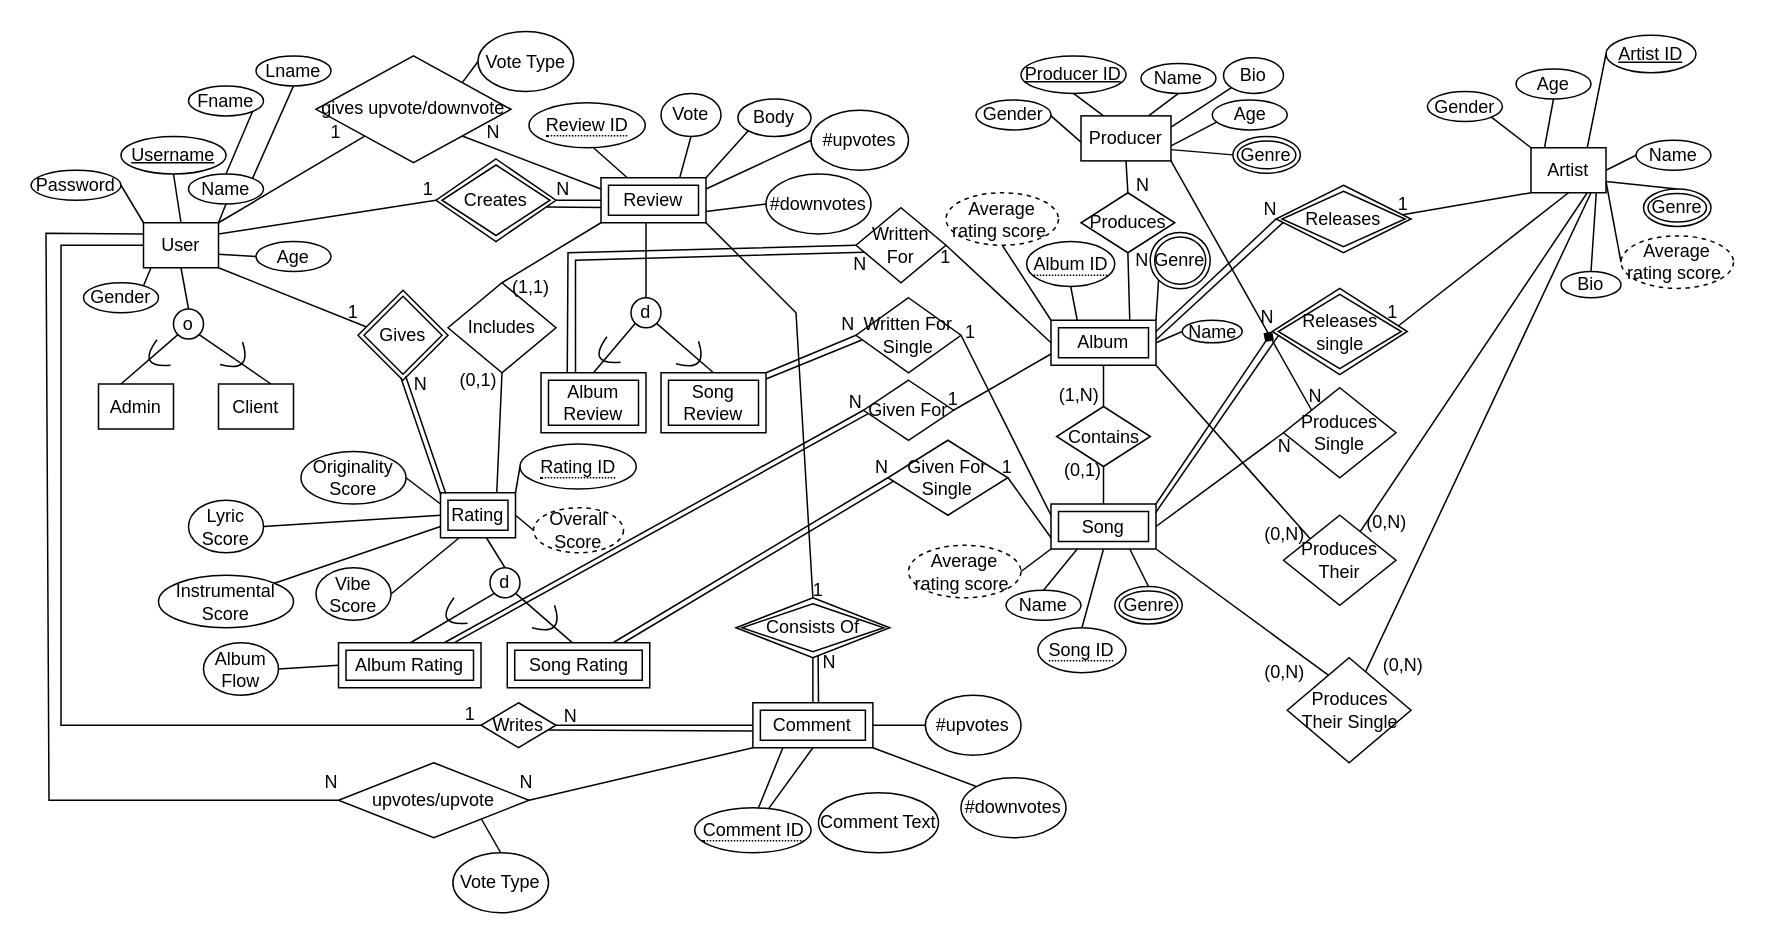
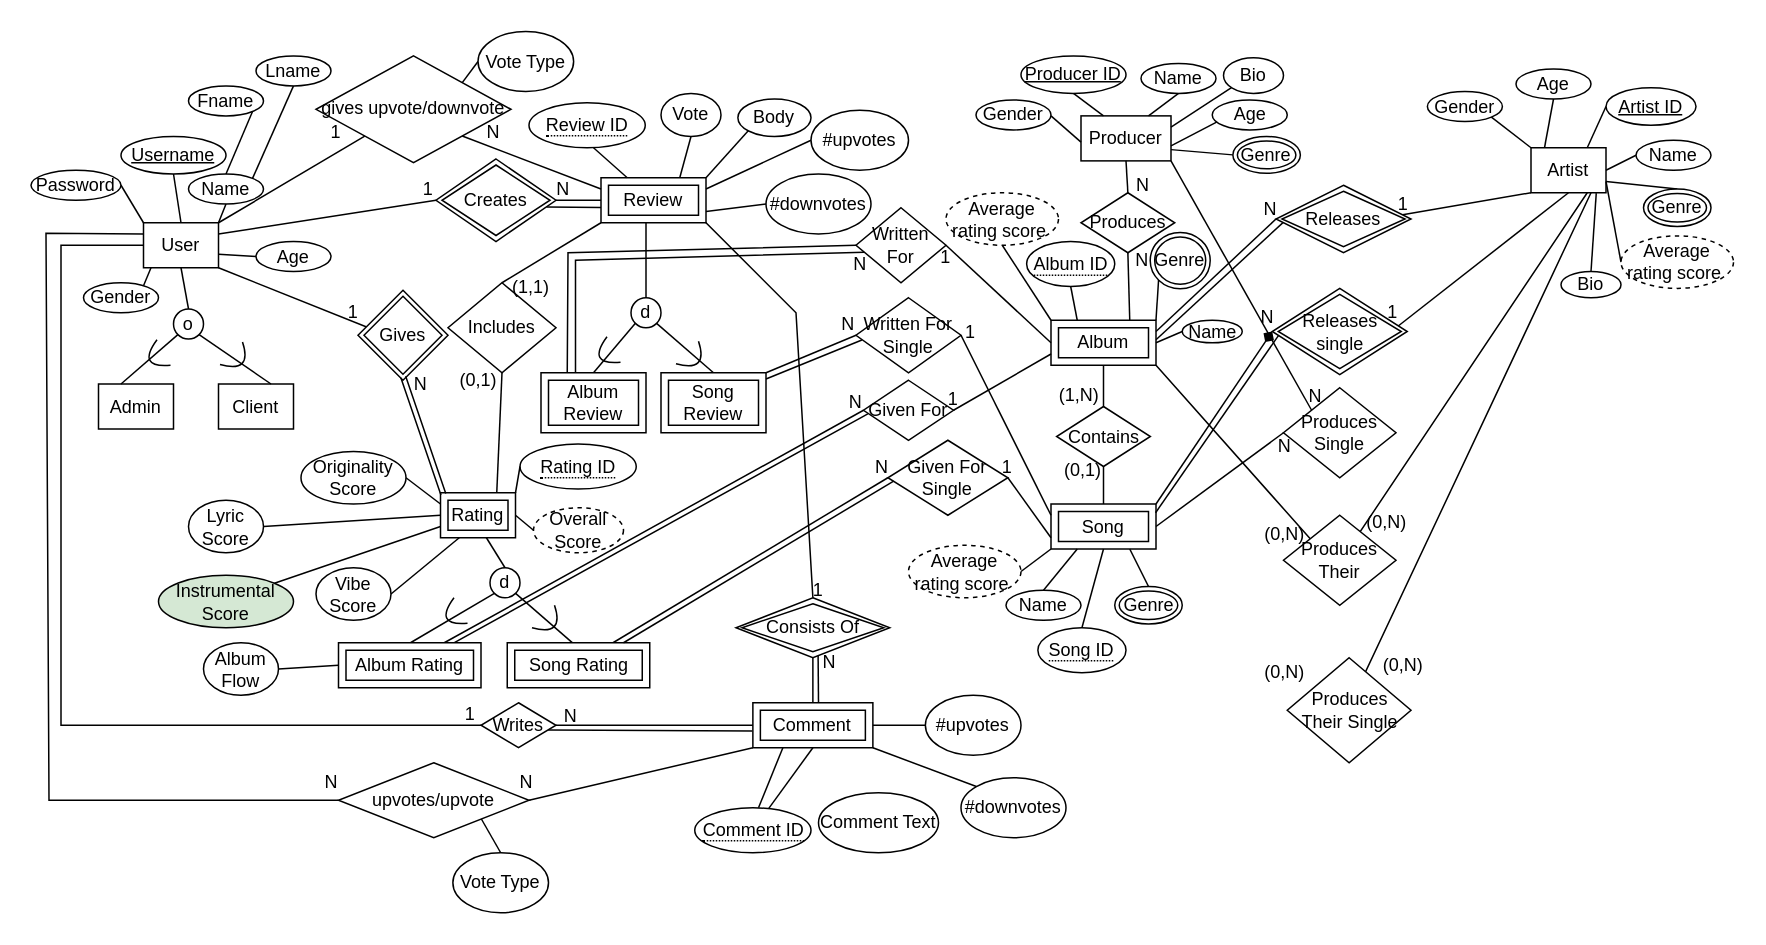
(1651, 54) -> (1651, 107)
(226, 602) -> (226, 602)
(1242, 612) -> none
